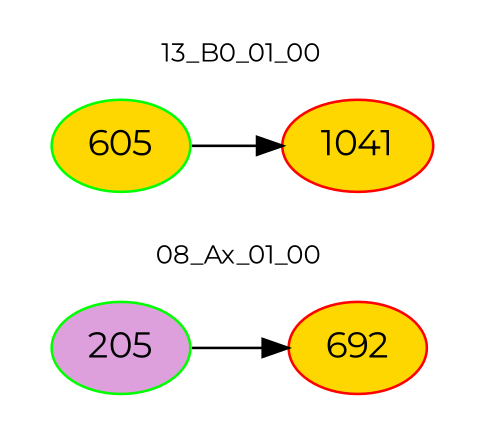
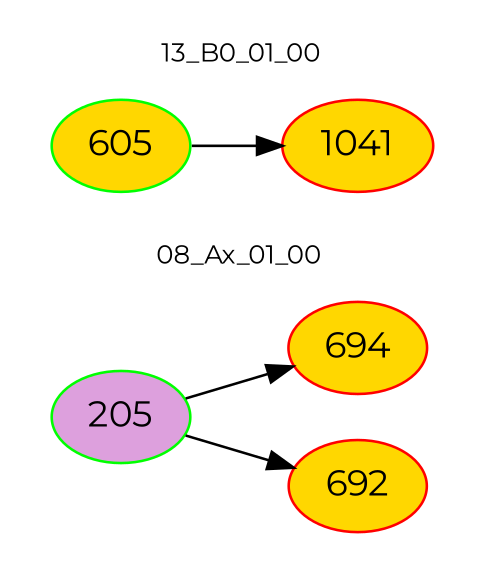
none -> (358, 348)
